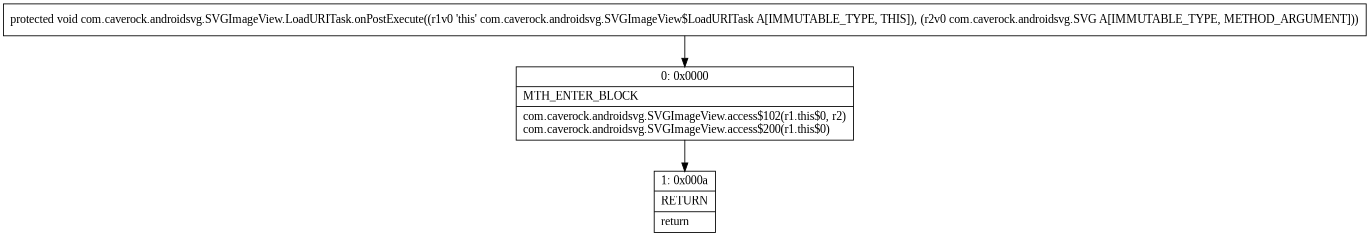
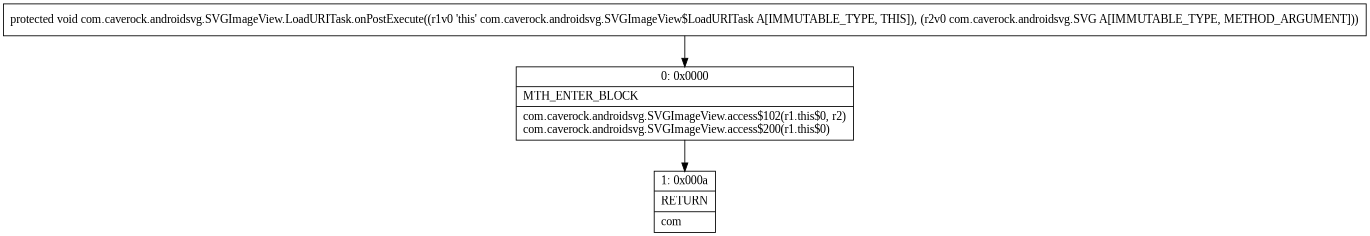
(675, 222) -> (672, 222)
